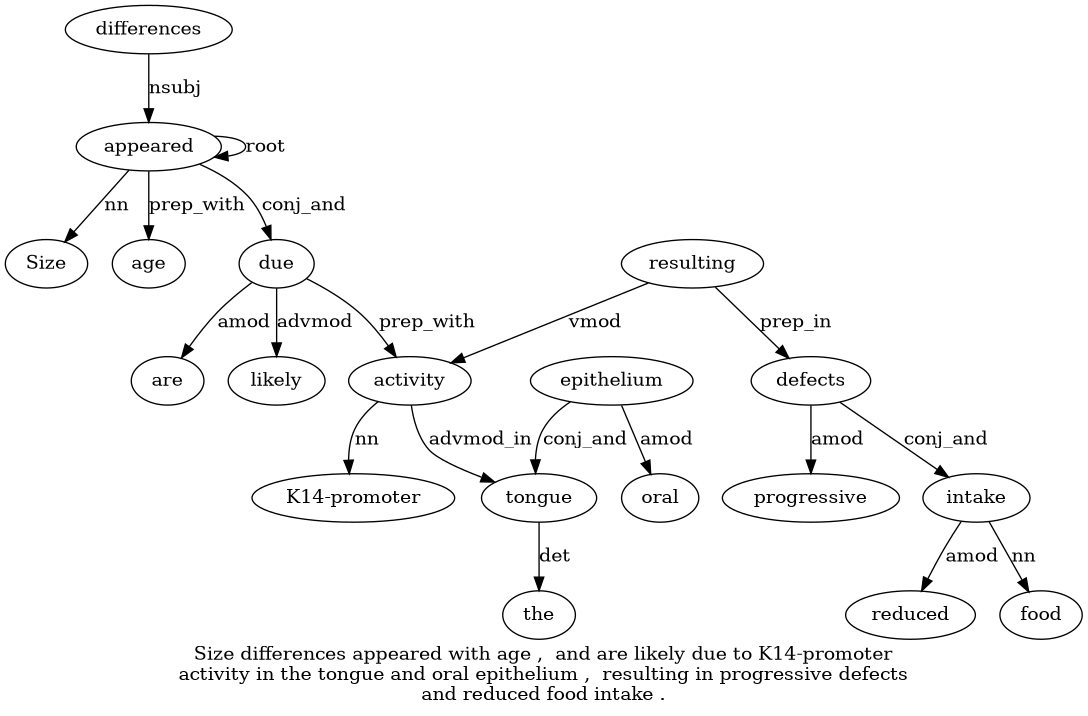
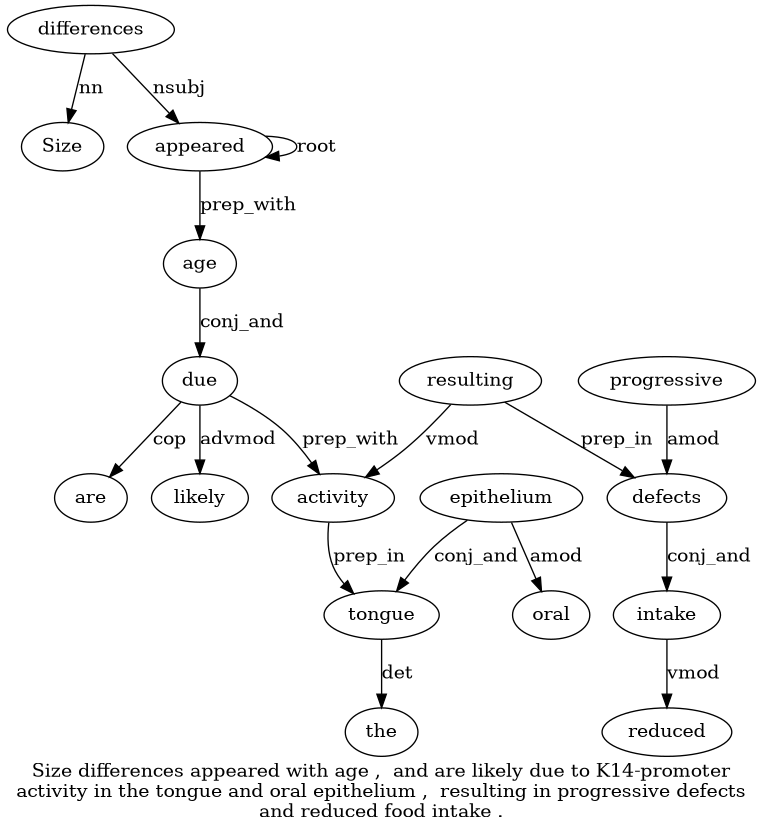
(240, 188) -> (200, 316)
(101, 201) -> (78, 82)
(244, 322) -> (170, 439)
(811, 433) -> (667, 433)
(481, 439) -> (369, 557)
(353, 498) -> none
(972, 557) -> (694, 674)
(1041, 615) -> none
